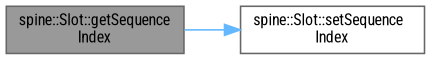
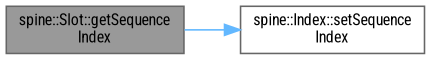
(333, 30) -> (333, 30)
